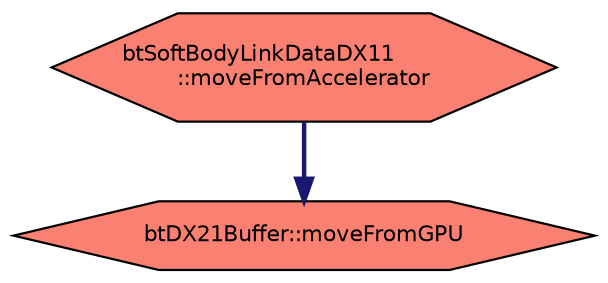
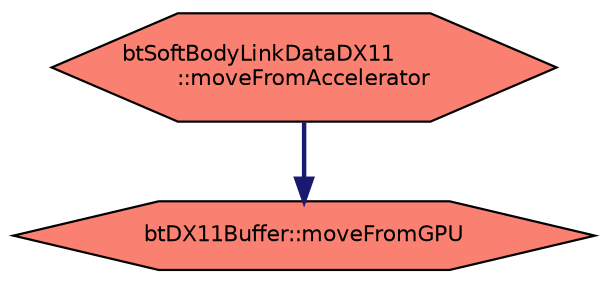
(304, 236) -> (304, 236)
